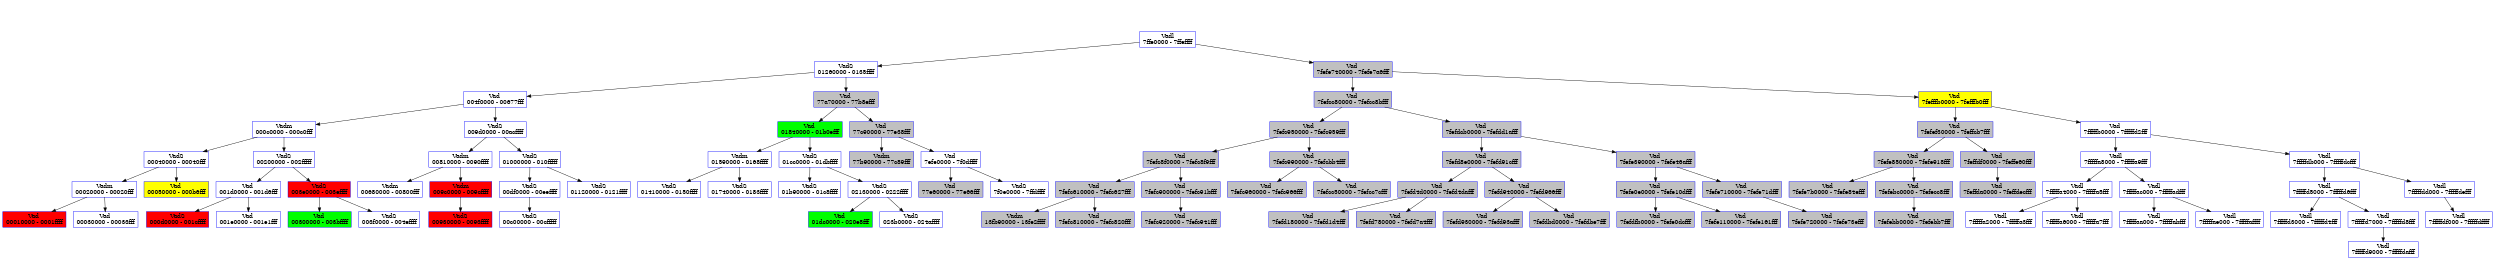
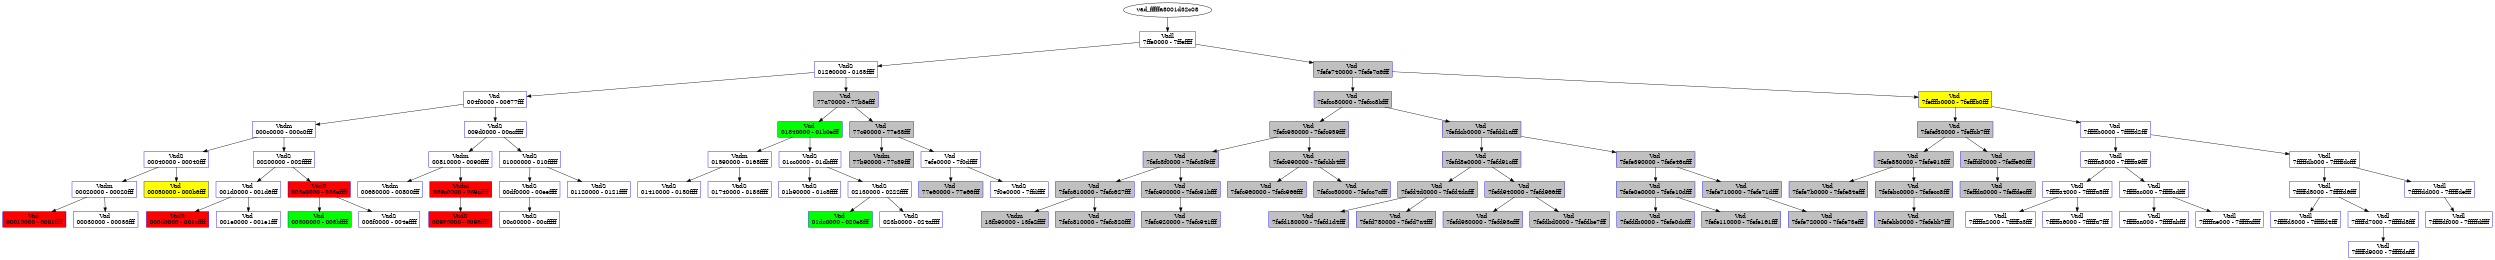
none -> (1168, 10)
